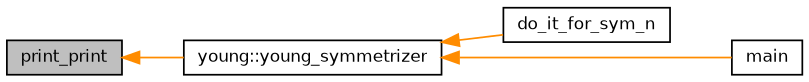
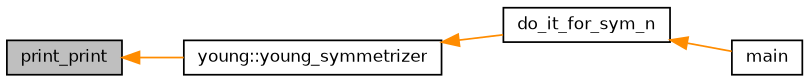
(596, 58) -> (710, 47)
